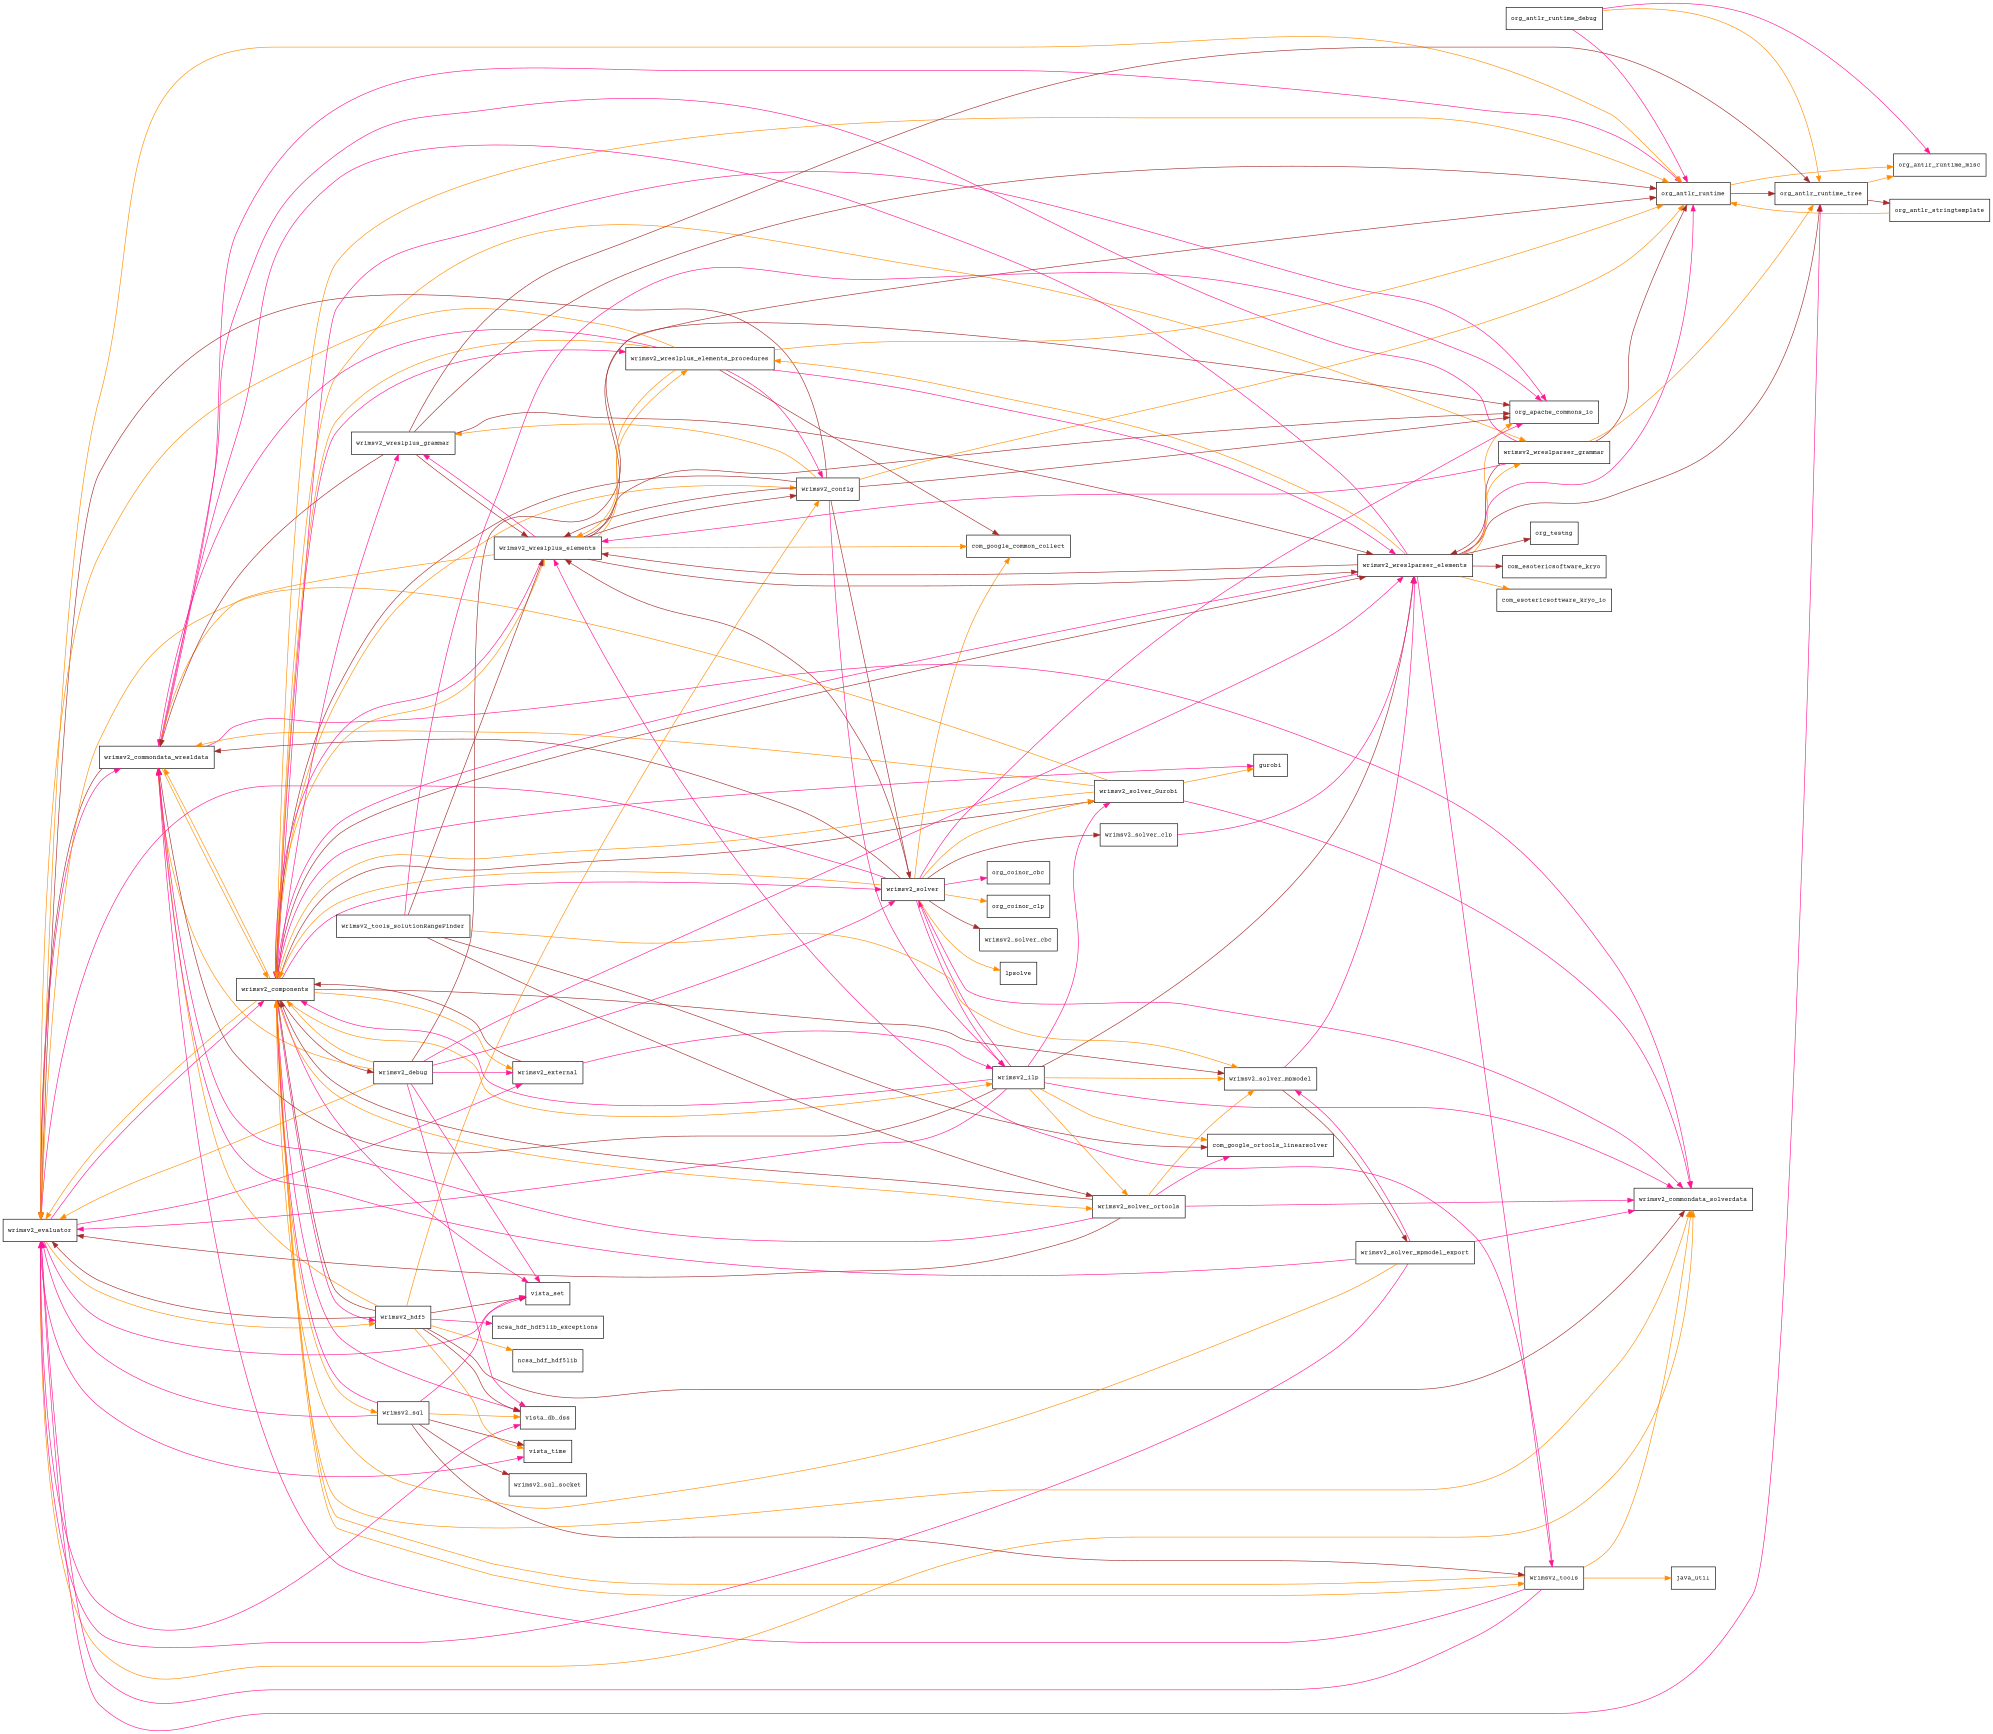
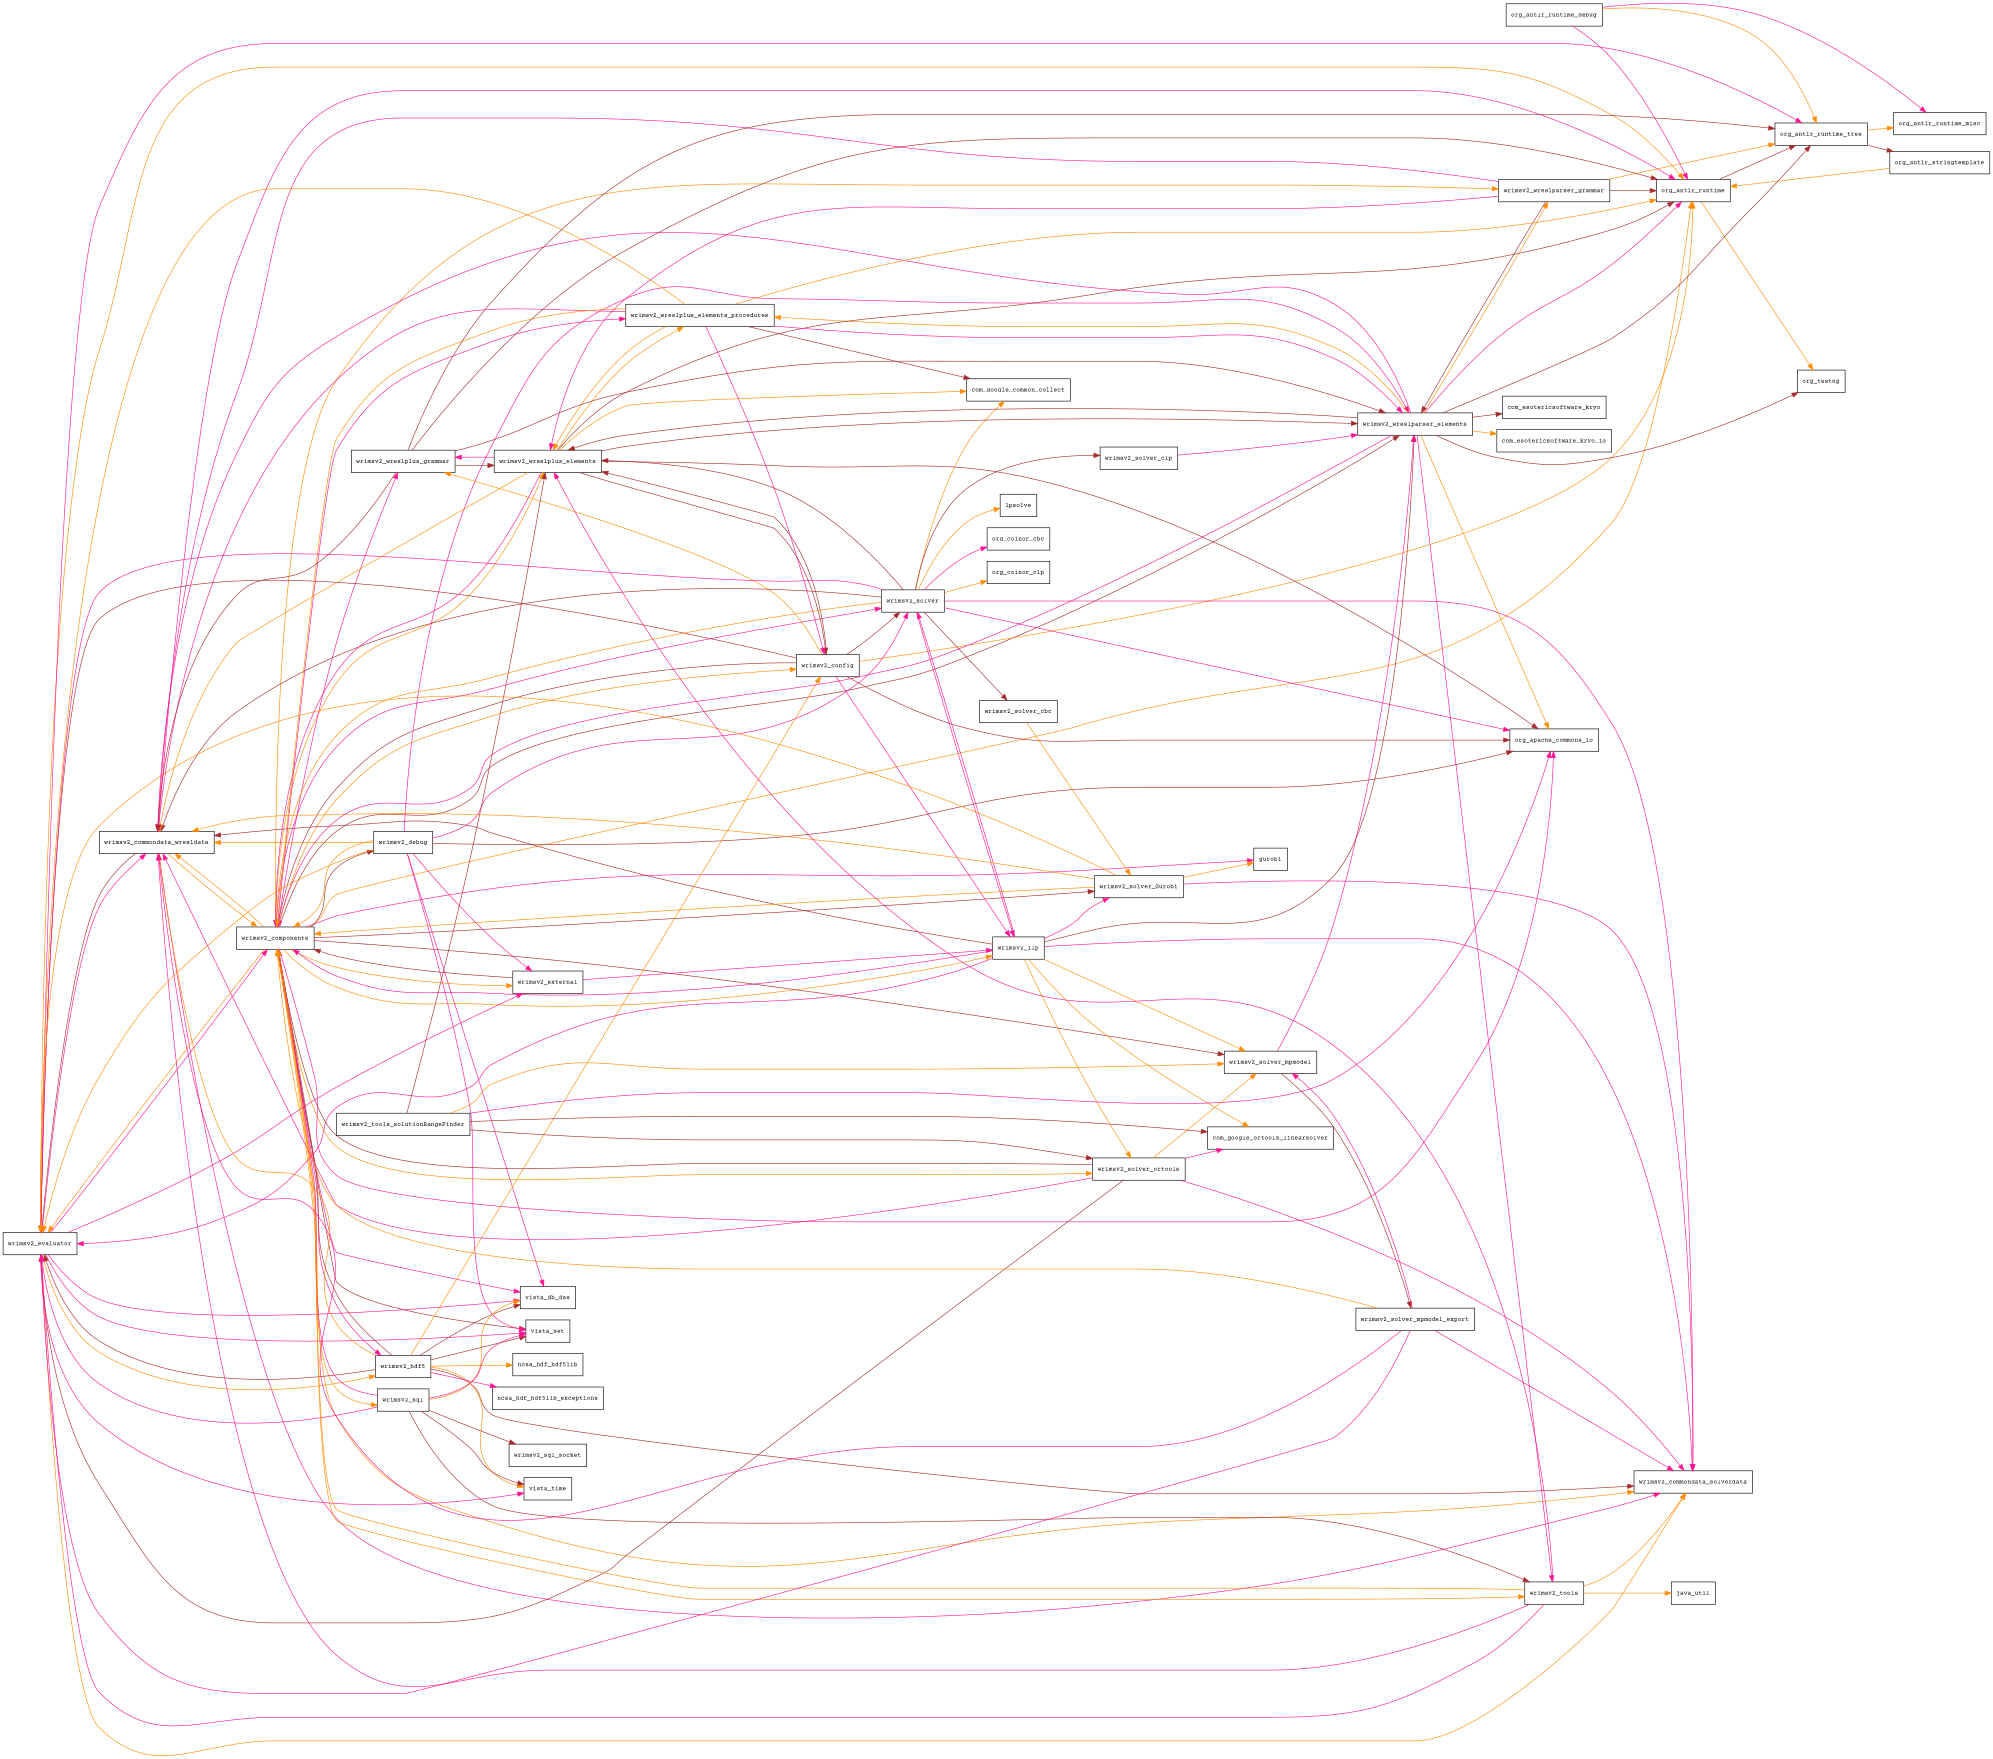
(1808, 173) -> (1756, 283)
(997, 825) -> (1077, 796)
(367, 1156) -> (341, 1285)
